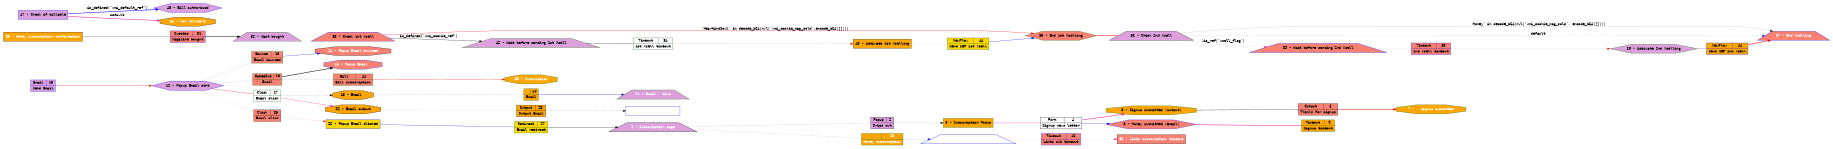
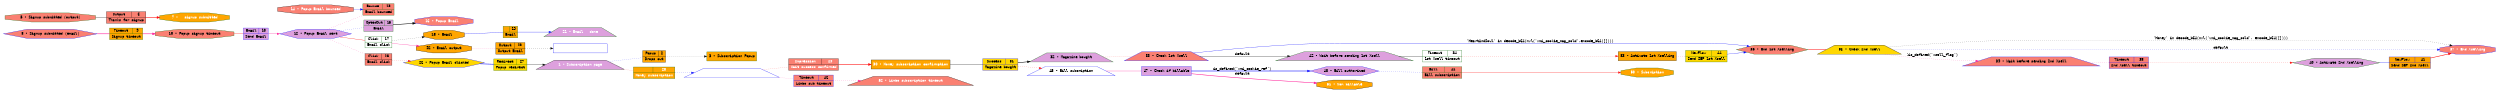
(117, 8) -> (1242, 69)
(707, 31) -> (1470, 43)
none -> (195, 34)
(429, 36) -> (1242, 54)
(1151, 36) -> (1859, 50)
(1794, 36) -> (2468, 50)
(188, 37) -> (1000, 64)
(267, 37) -> (1071, 57)
(1223, 41) -> (1932, 55)
(882, 44) -> (1647, 56)
(1654, 49) -> (2336, 63)
(300, 55) -> (357, 9)
none -> (814, 64)
none -> (1071, 71)
(226, 72) -> (345, 22)
(267, 79) -> (378, 26)
(308, 80) -> (1400, 72)
(102, 86) -> (273, 34)
(449, 95) -> (484, 33)
(1151, 110) -> (50, 17)
(882, 123) -> (654, 56)
(1061, 123) -> none
(353, 124) -> (444, 63)
(1151, 124) -> (50, 34)
(447, 126) -> (487, 64)
(531, 130) -> (510, 67)
(1151, 139) -> (911, 81)
